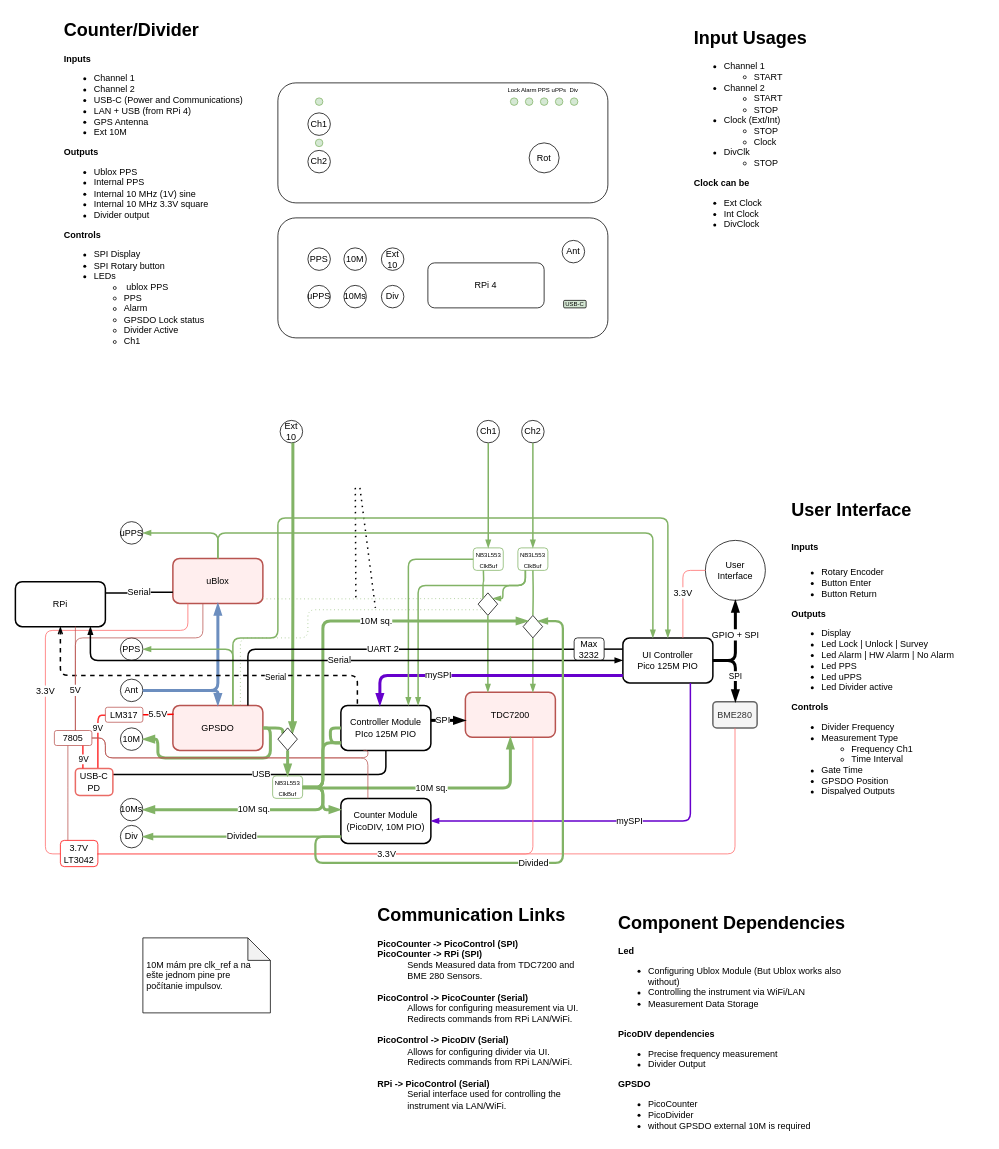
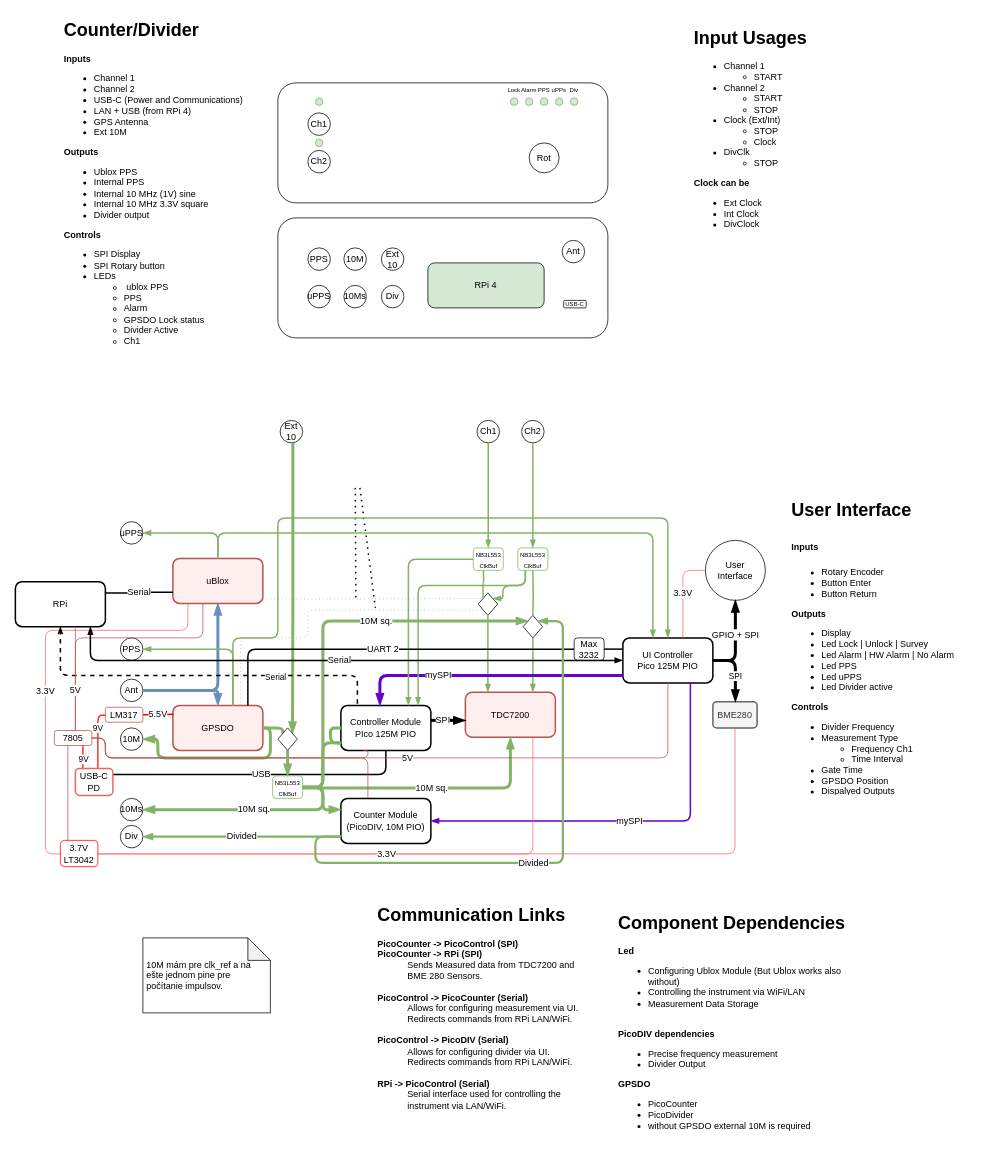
(486, 285) -> (486, 285)
(575, 304) -> (575, 304)
none -> (406, 758)
